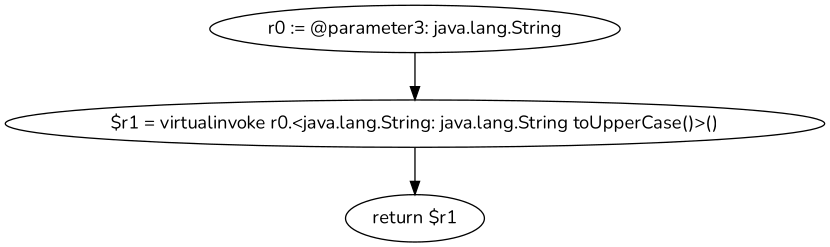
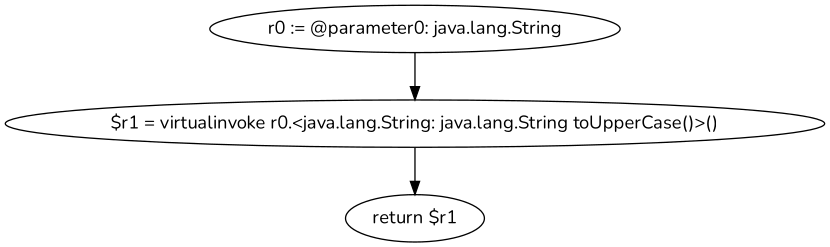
(415, 29) -> (415, 29)
